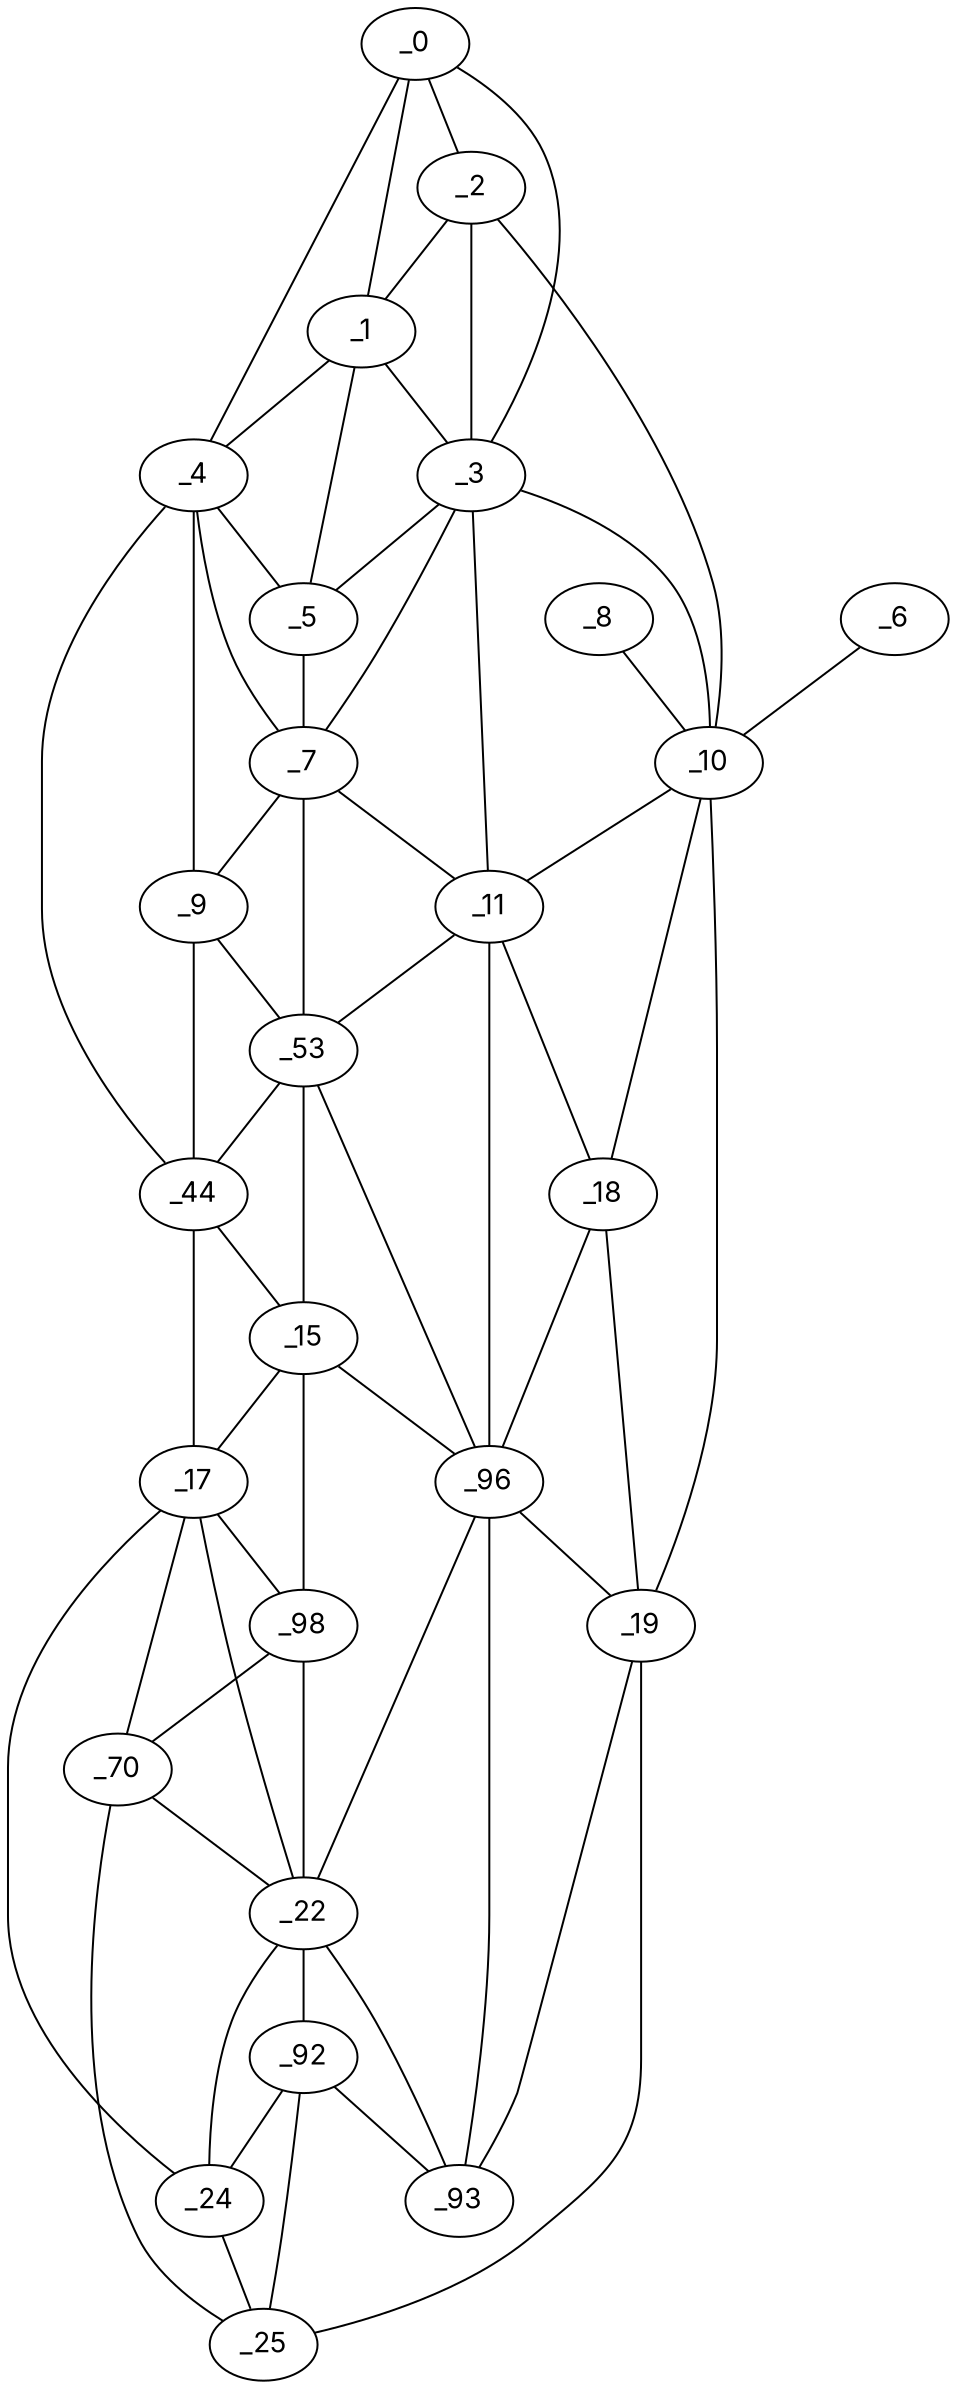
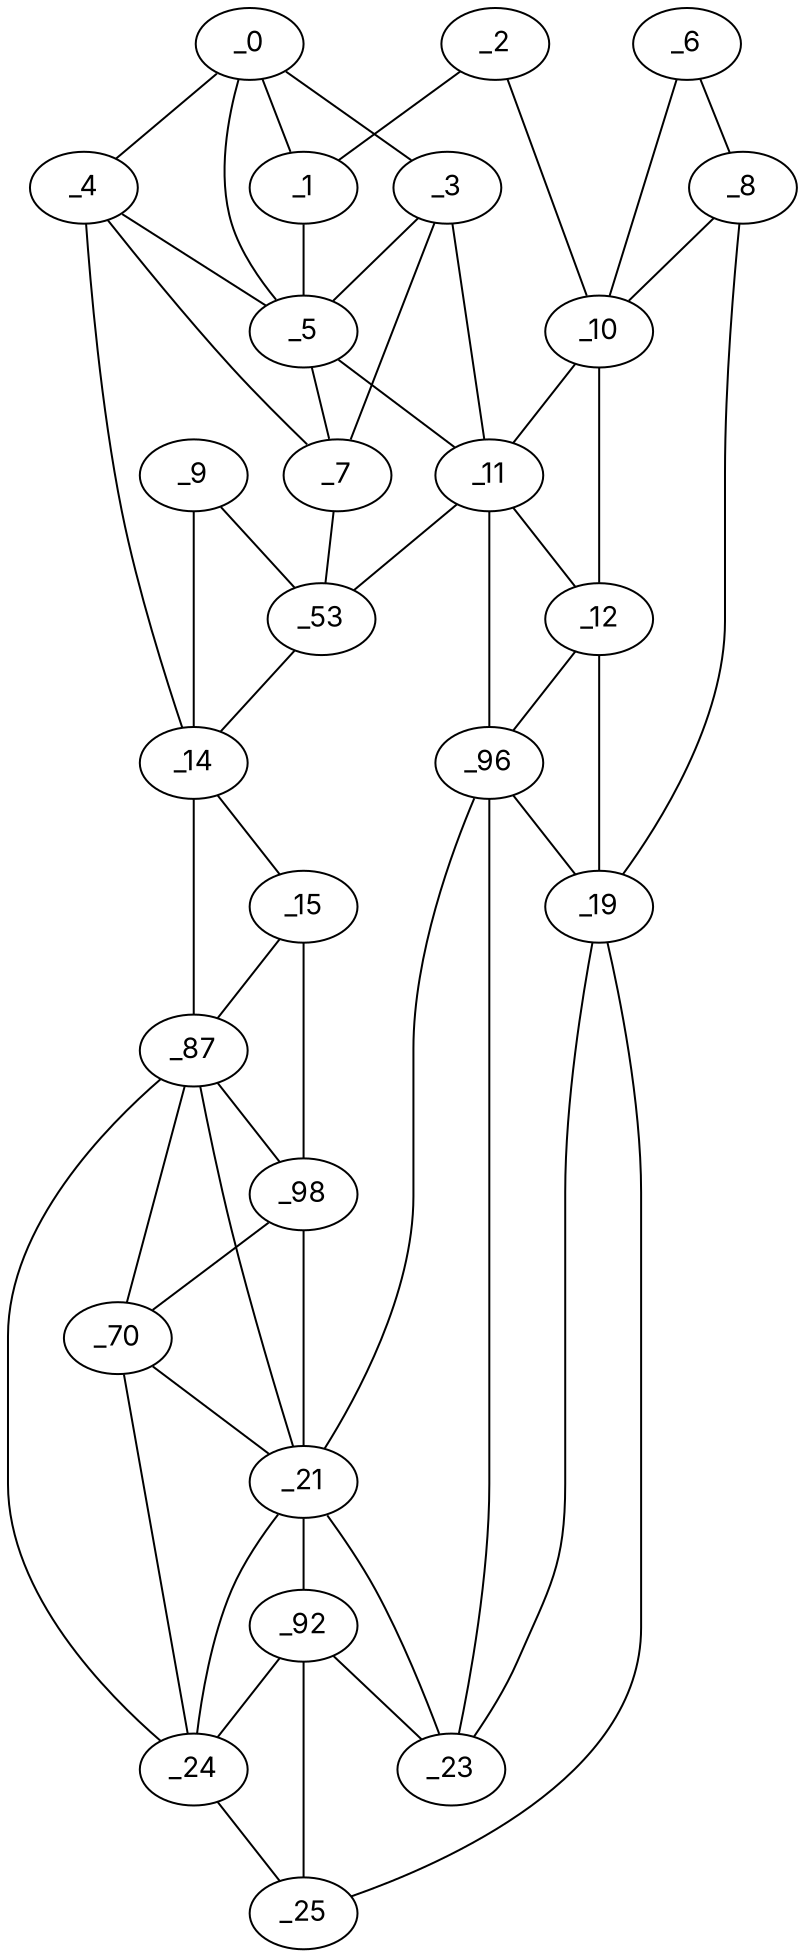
(443, 116) -> (226, 195)
none -> (715, 116)
(471, 331) -> none
(278, 403) -> none
(416, 403) -> none
(662, 573) -> none
(194, 691) -> none
(249, 835) -> none
(397, 835) -> (397, 404)
(194, 1194) -> (194, 763)
(304, 1194) -> none
(603, 1194) -> (599, 619)
(717, 1199) -> (725, 561)
(396, 1266) -> none
(397, 1410) -> none
(194, 1482) -> (194, 1051)
(304, 1913) -> (304, 1482)
(95, 2070) -> (156, 1554)
(459, 2201) -> (451, 1770)
